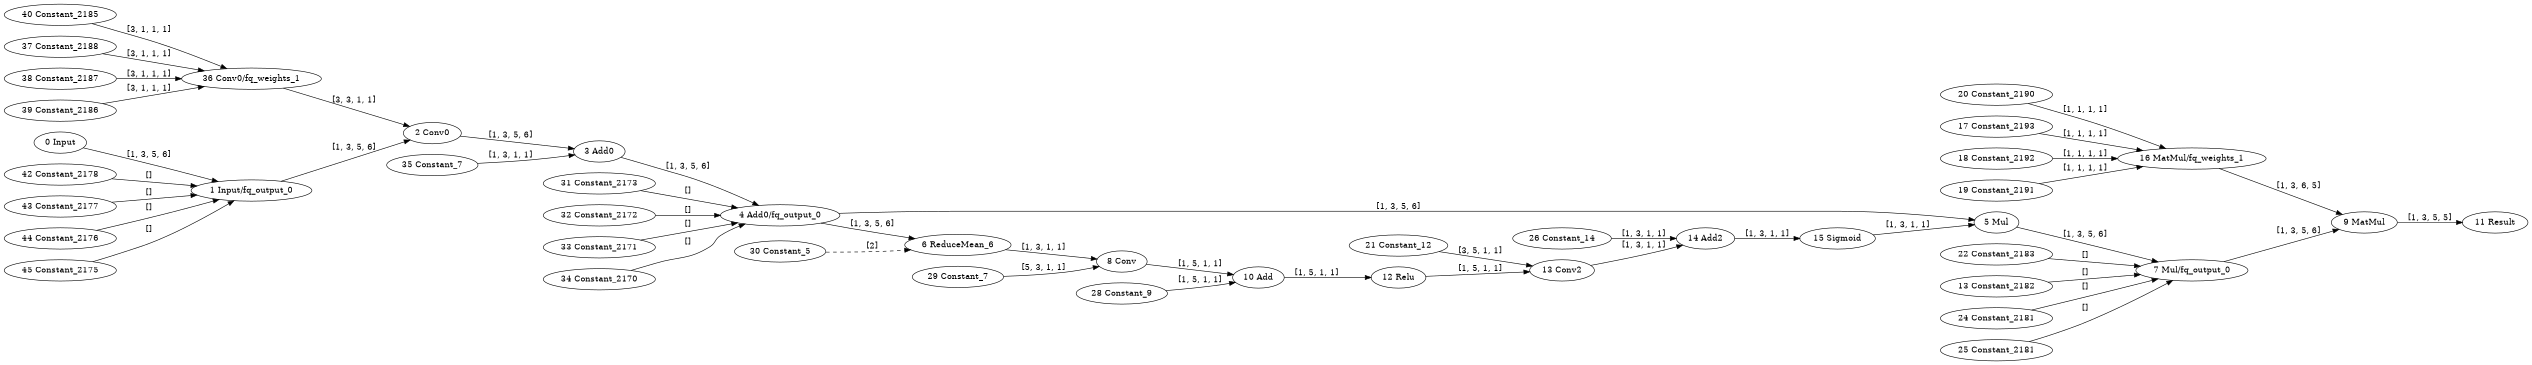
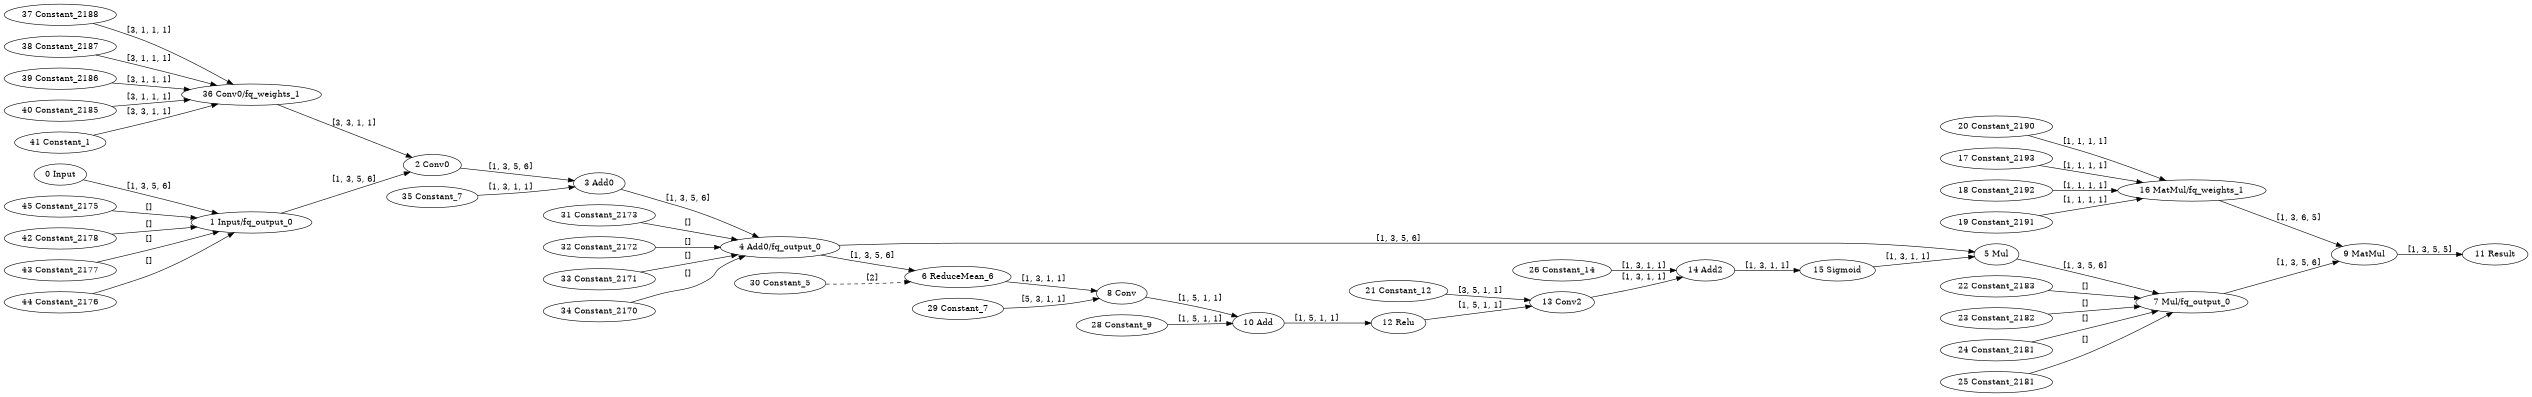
none -> (60, 143)
(1996, 286) -> (1996, 318)
